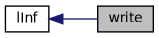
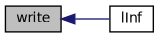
(80, 19) -> (92, 19)
